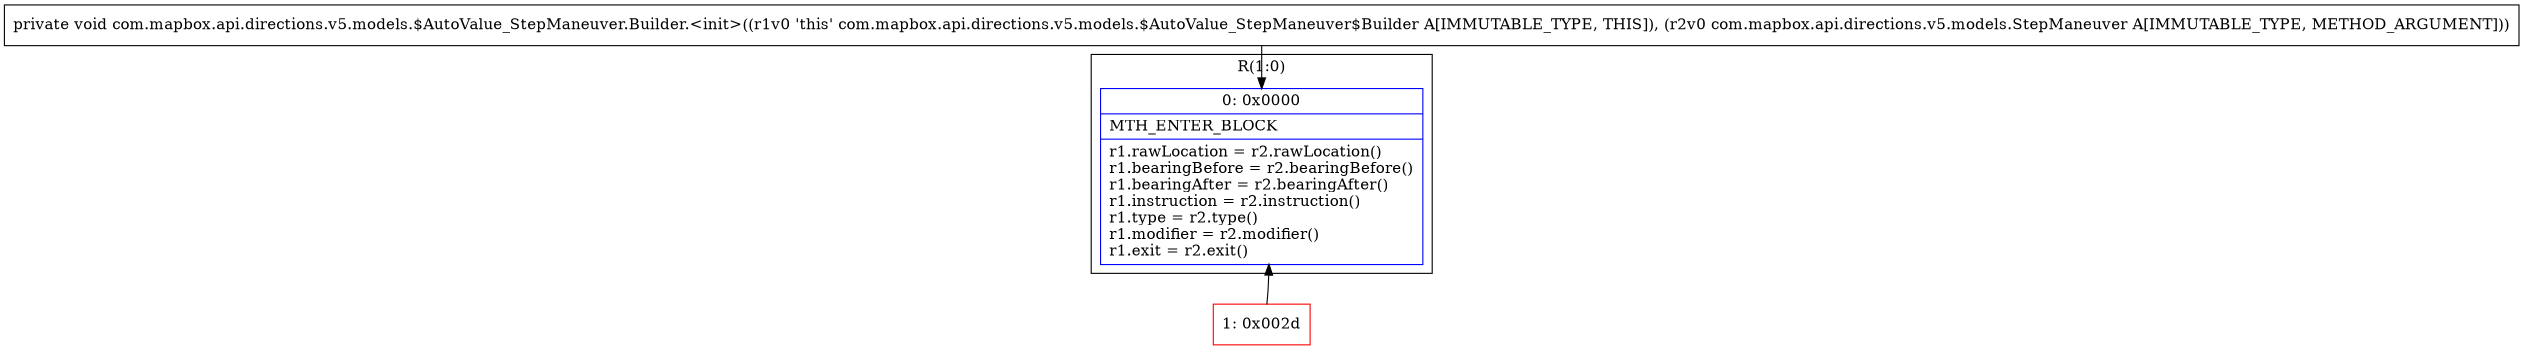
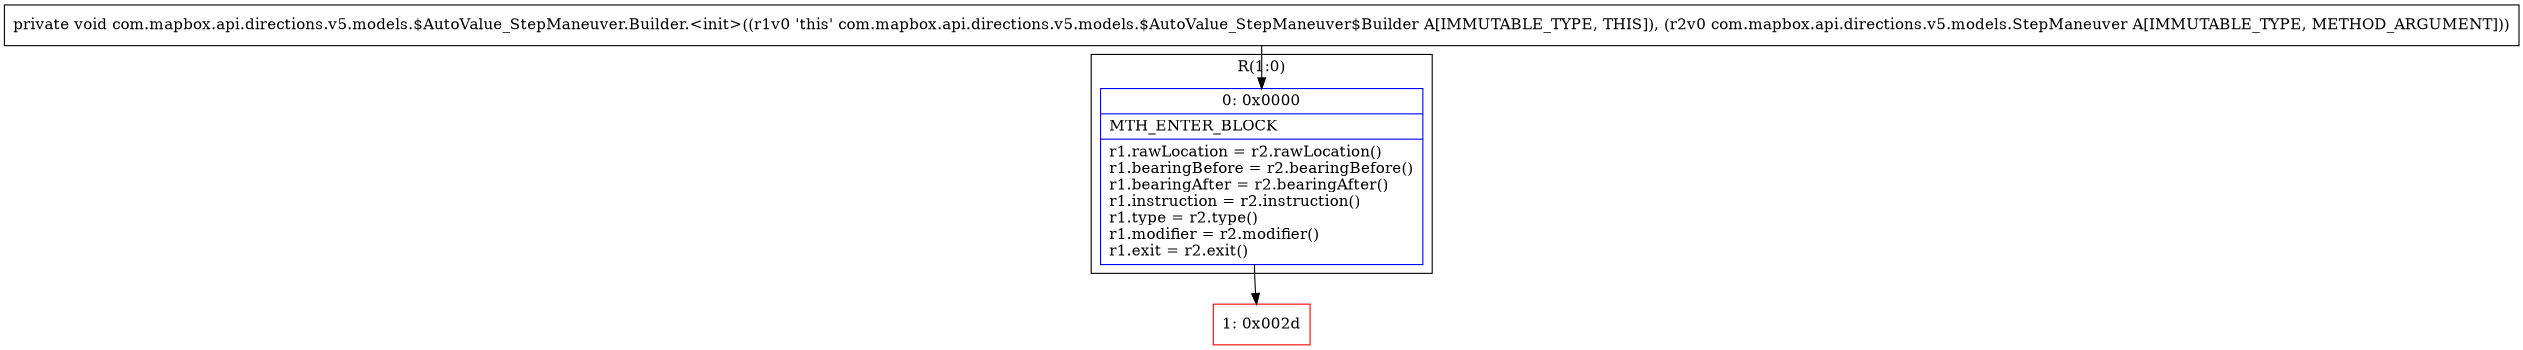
(1268, 290) -> (1255, 280)
